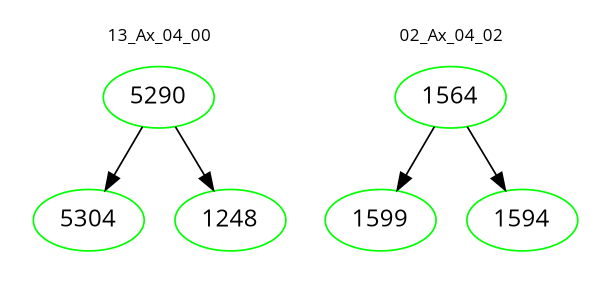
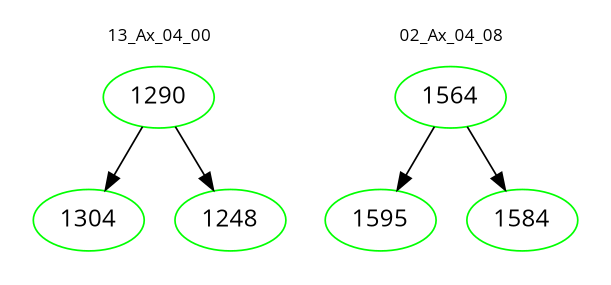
(451, 37) -> (451, 37)
(159, 97) -> (159, 97)
(89, 220) -> (89, 220)
(381, 220) -> (381, 220)
(522, 220) -> (522, 220)
